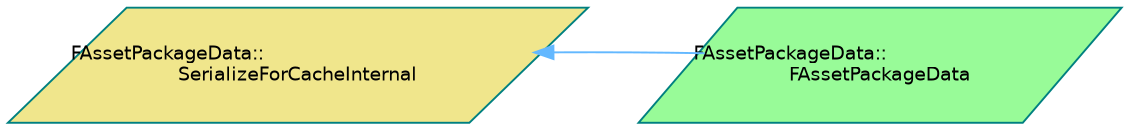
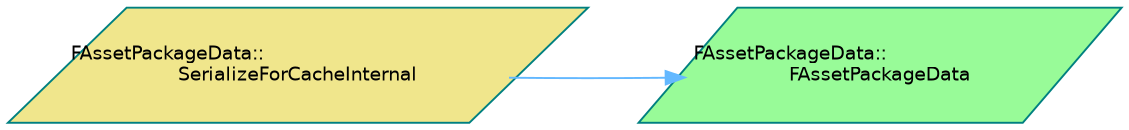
(629, 52) -> (587, 78)
